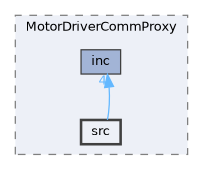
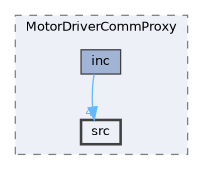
(109, 104) -> (92, 91)
